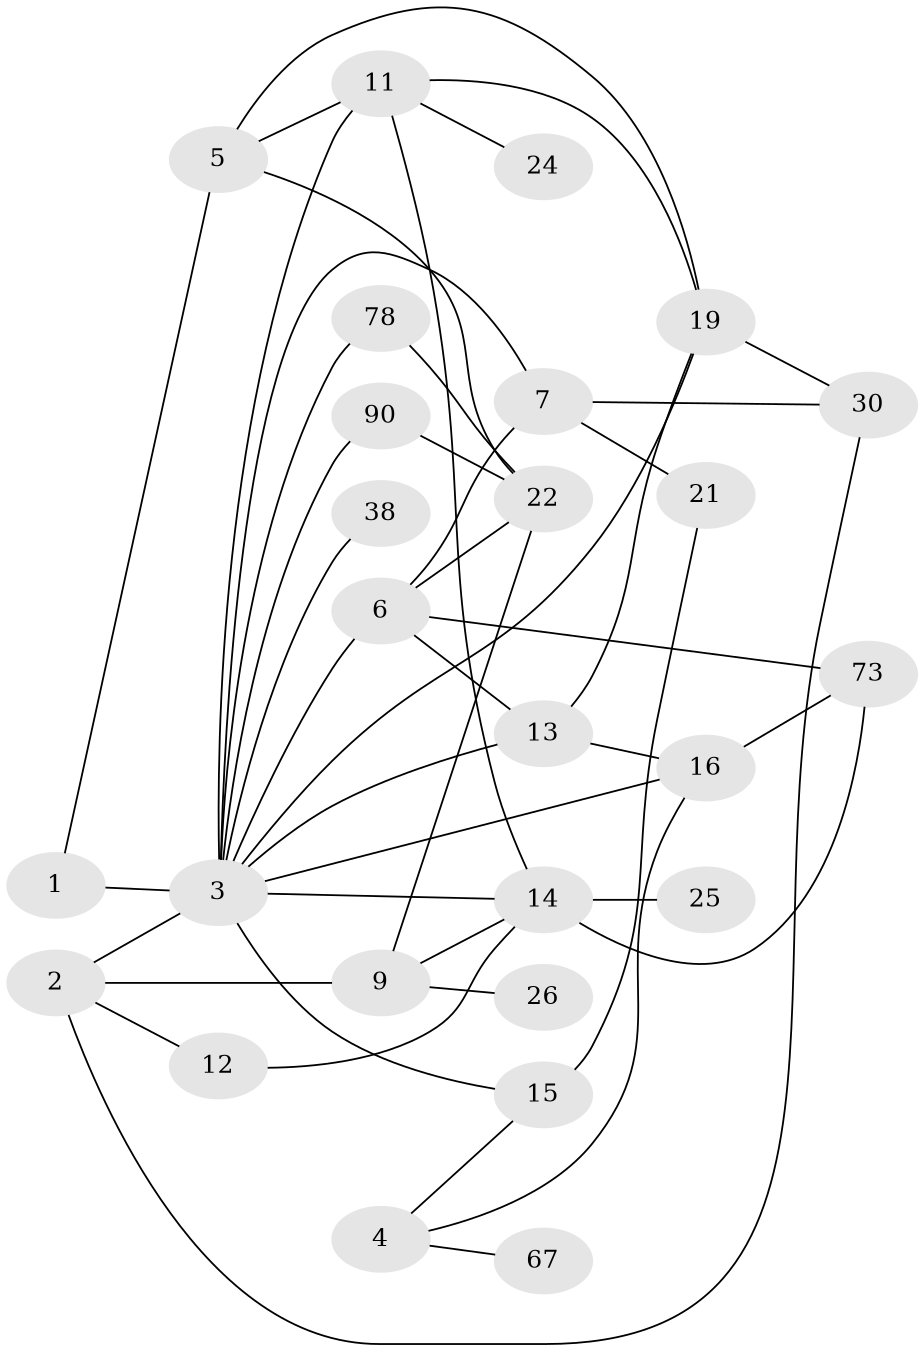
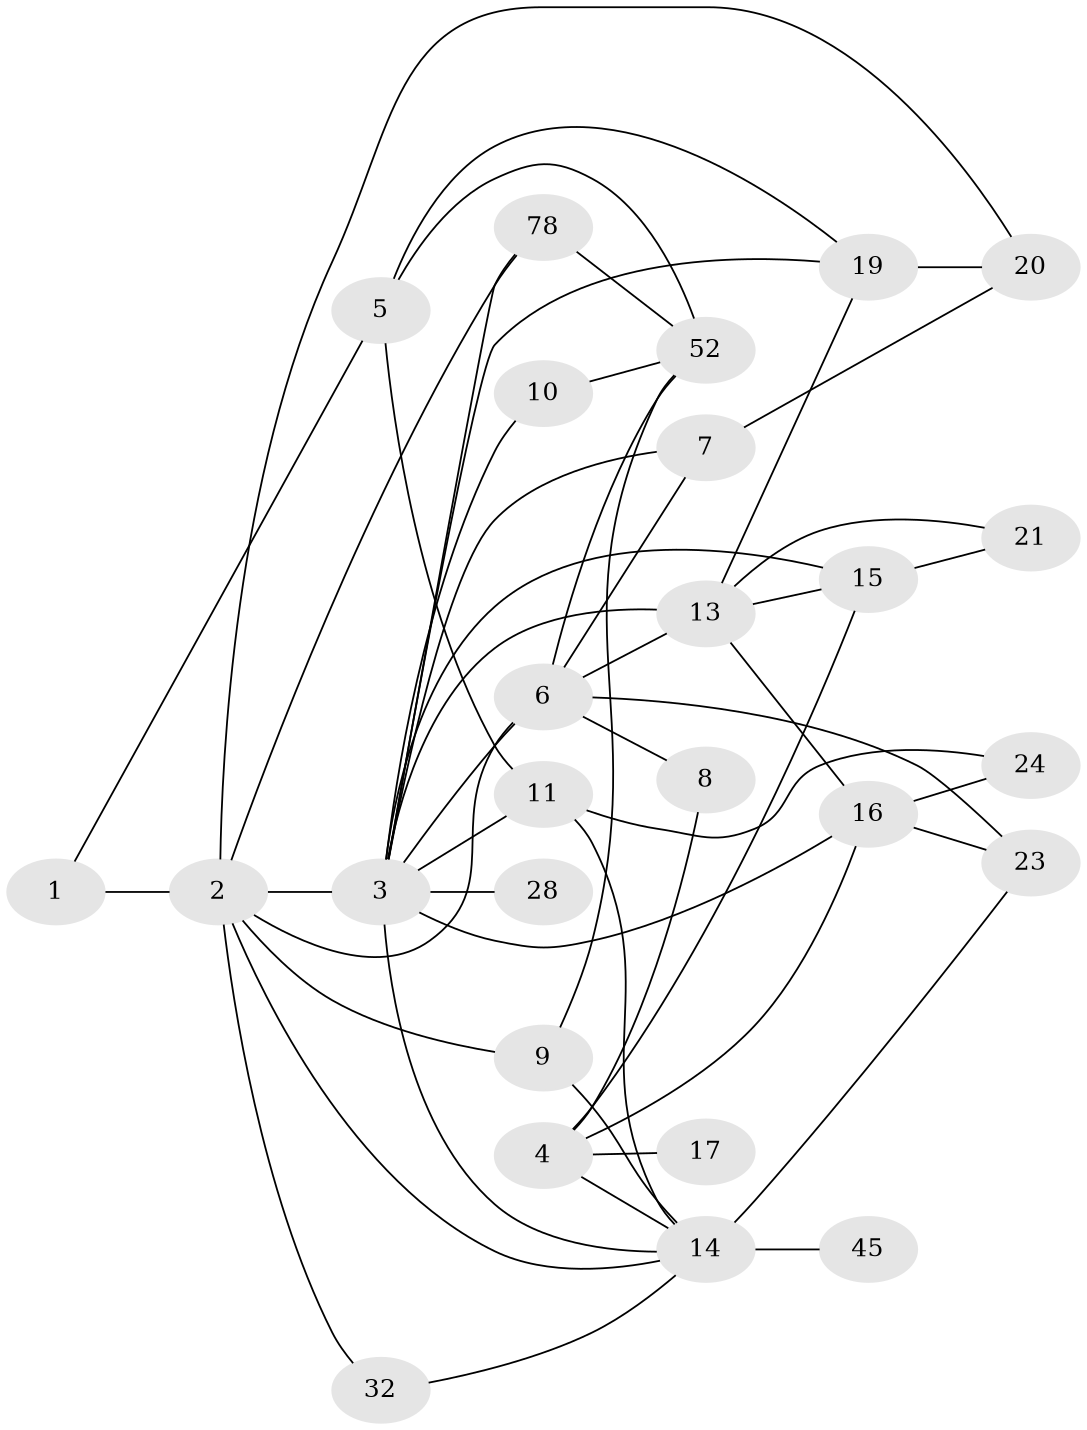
(606, 129) -> none
(868, 405) -> (1031, 267)
(381, 416) -> (543, 394)
(625, 449) -> (851, 524)
(543, 499) -> (706, 350)
(381, 513) -> (543, 892)
none -> (357, 549)
none -> (787, 597)
(868, 674) -> (1031, 863)
none -> (706, 780)
none -> (937, 794)
(138, 889) -> (138, 892)
(706, 900) -> (868, 1249)
none -> (456, 913)
(543, 997) -> none
(218, 1066) -> (381, 1390)
none -> (391, 1174)
none -> (625, 1203)
(543, 1261) -> (706, 1152)
